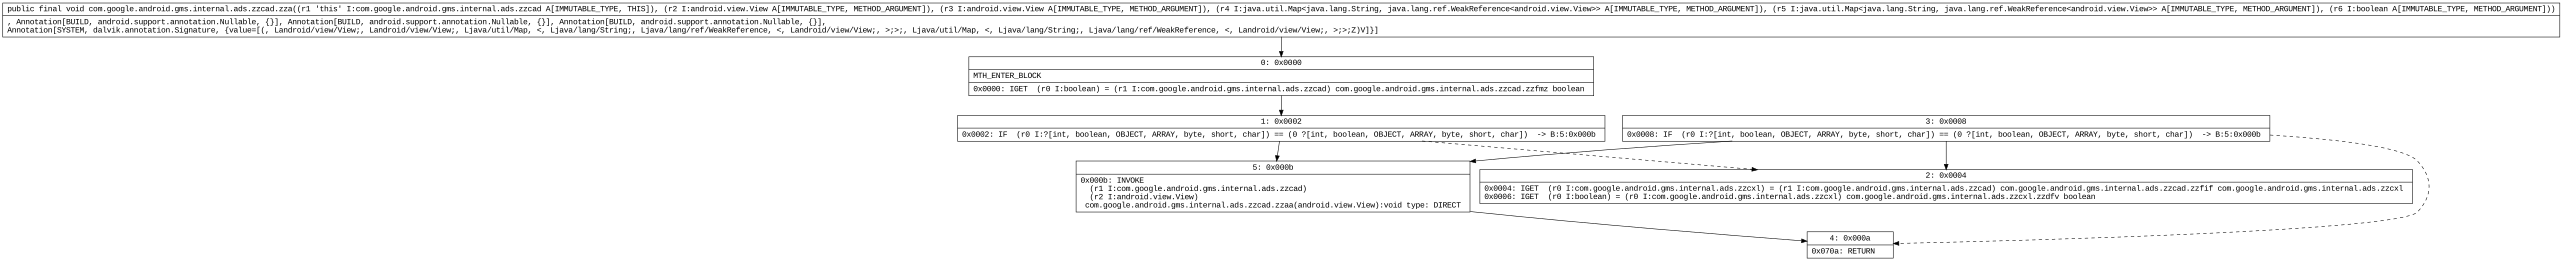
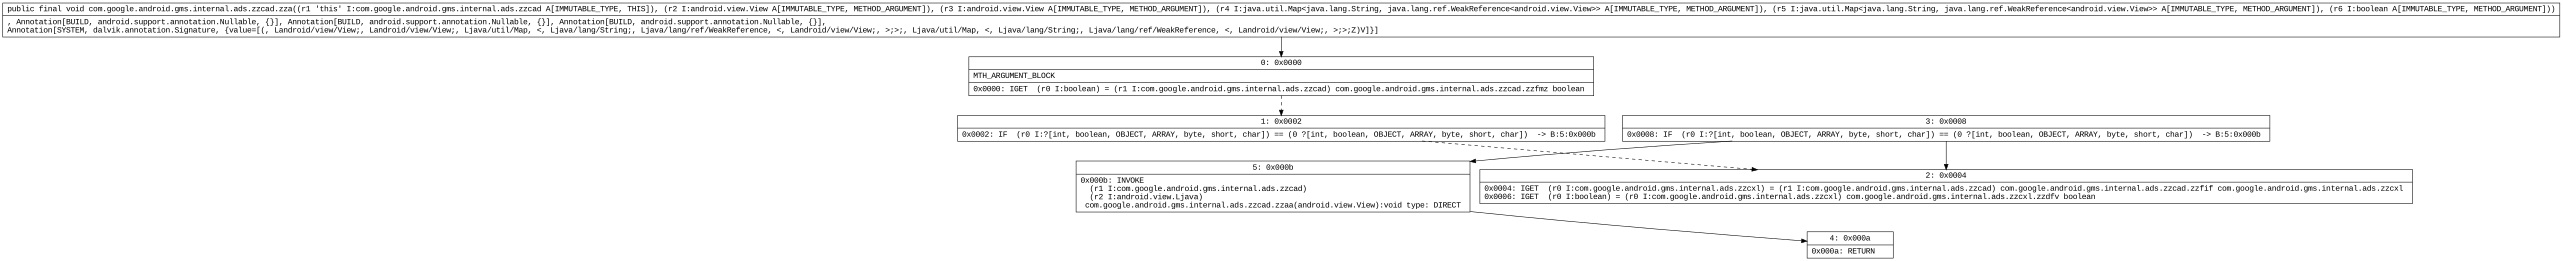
(1007, 76) -> (1014, 76)
(1281, 103) -> (1281, 103)
(1278, 148) -> none
(1139, 197) -> (1142, 197)
(2263, 230) -> none
(1850, 251) -> (1850, 251)
